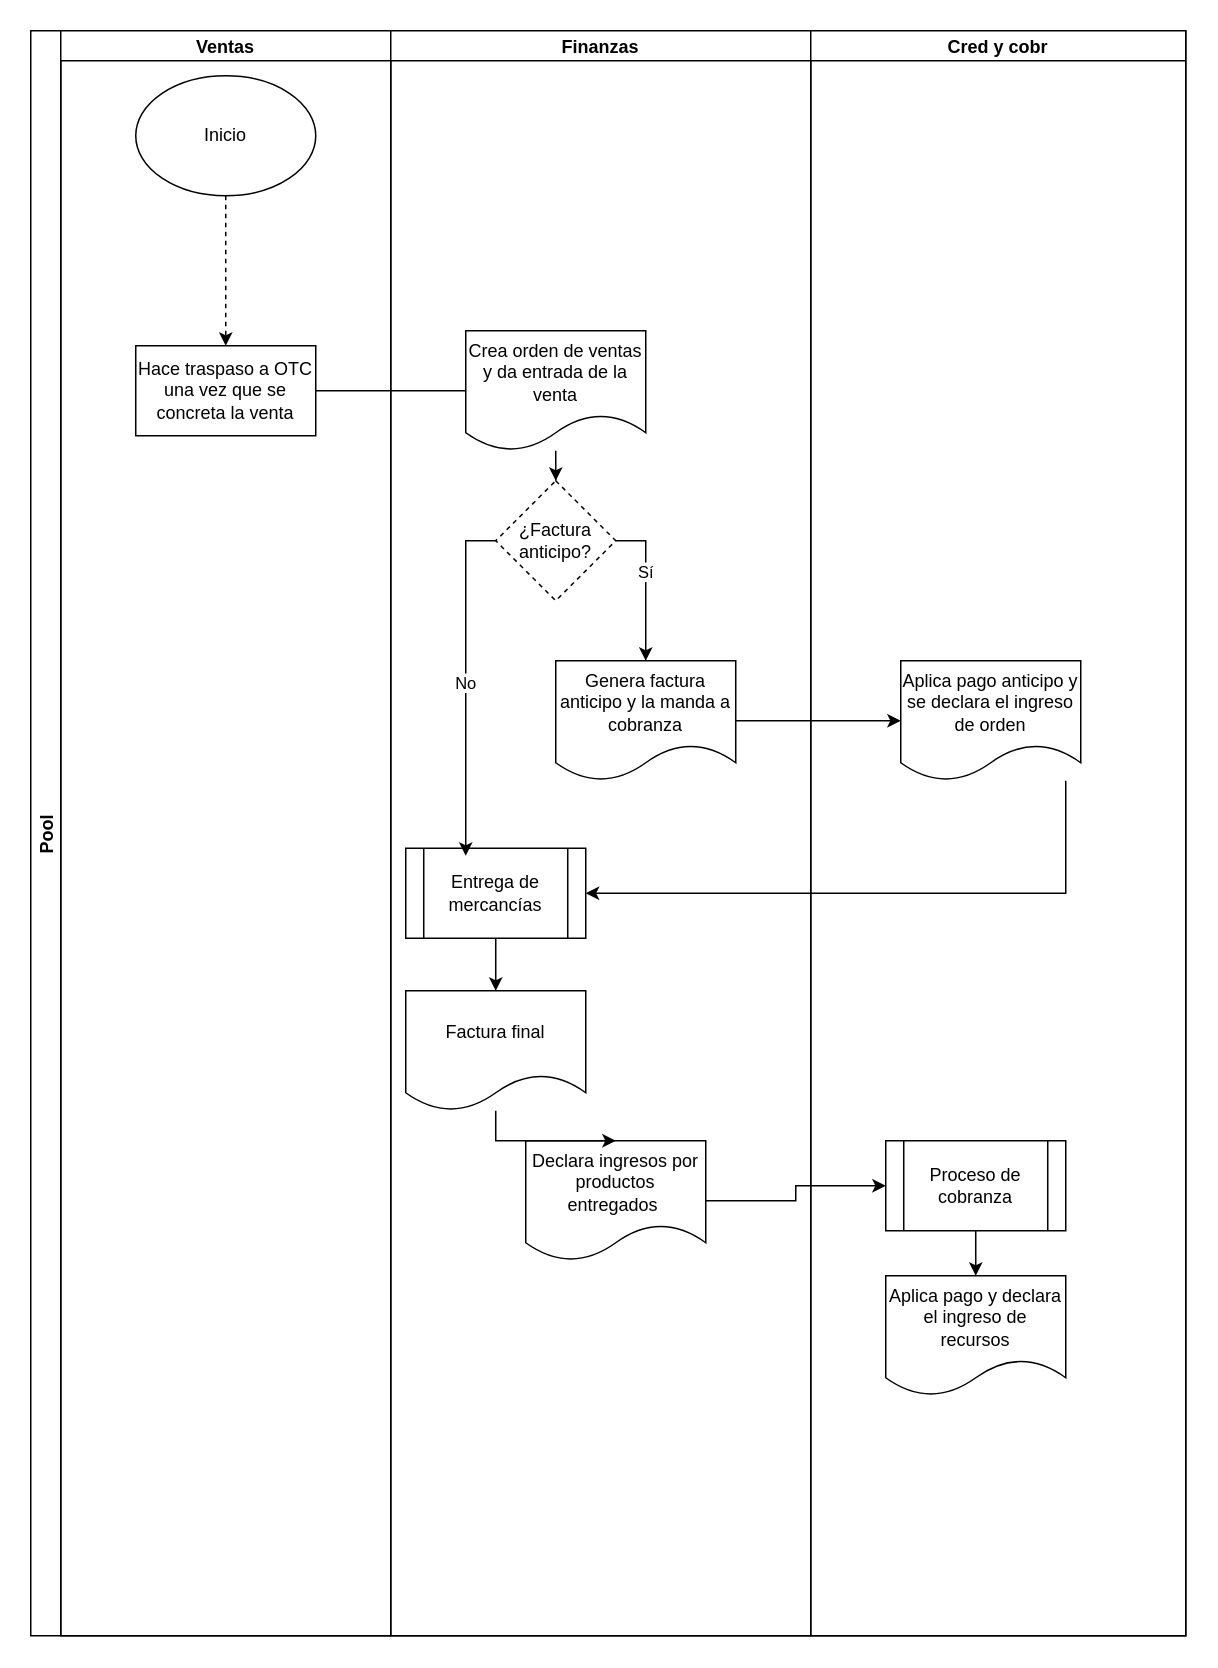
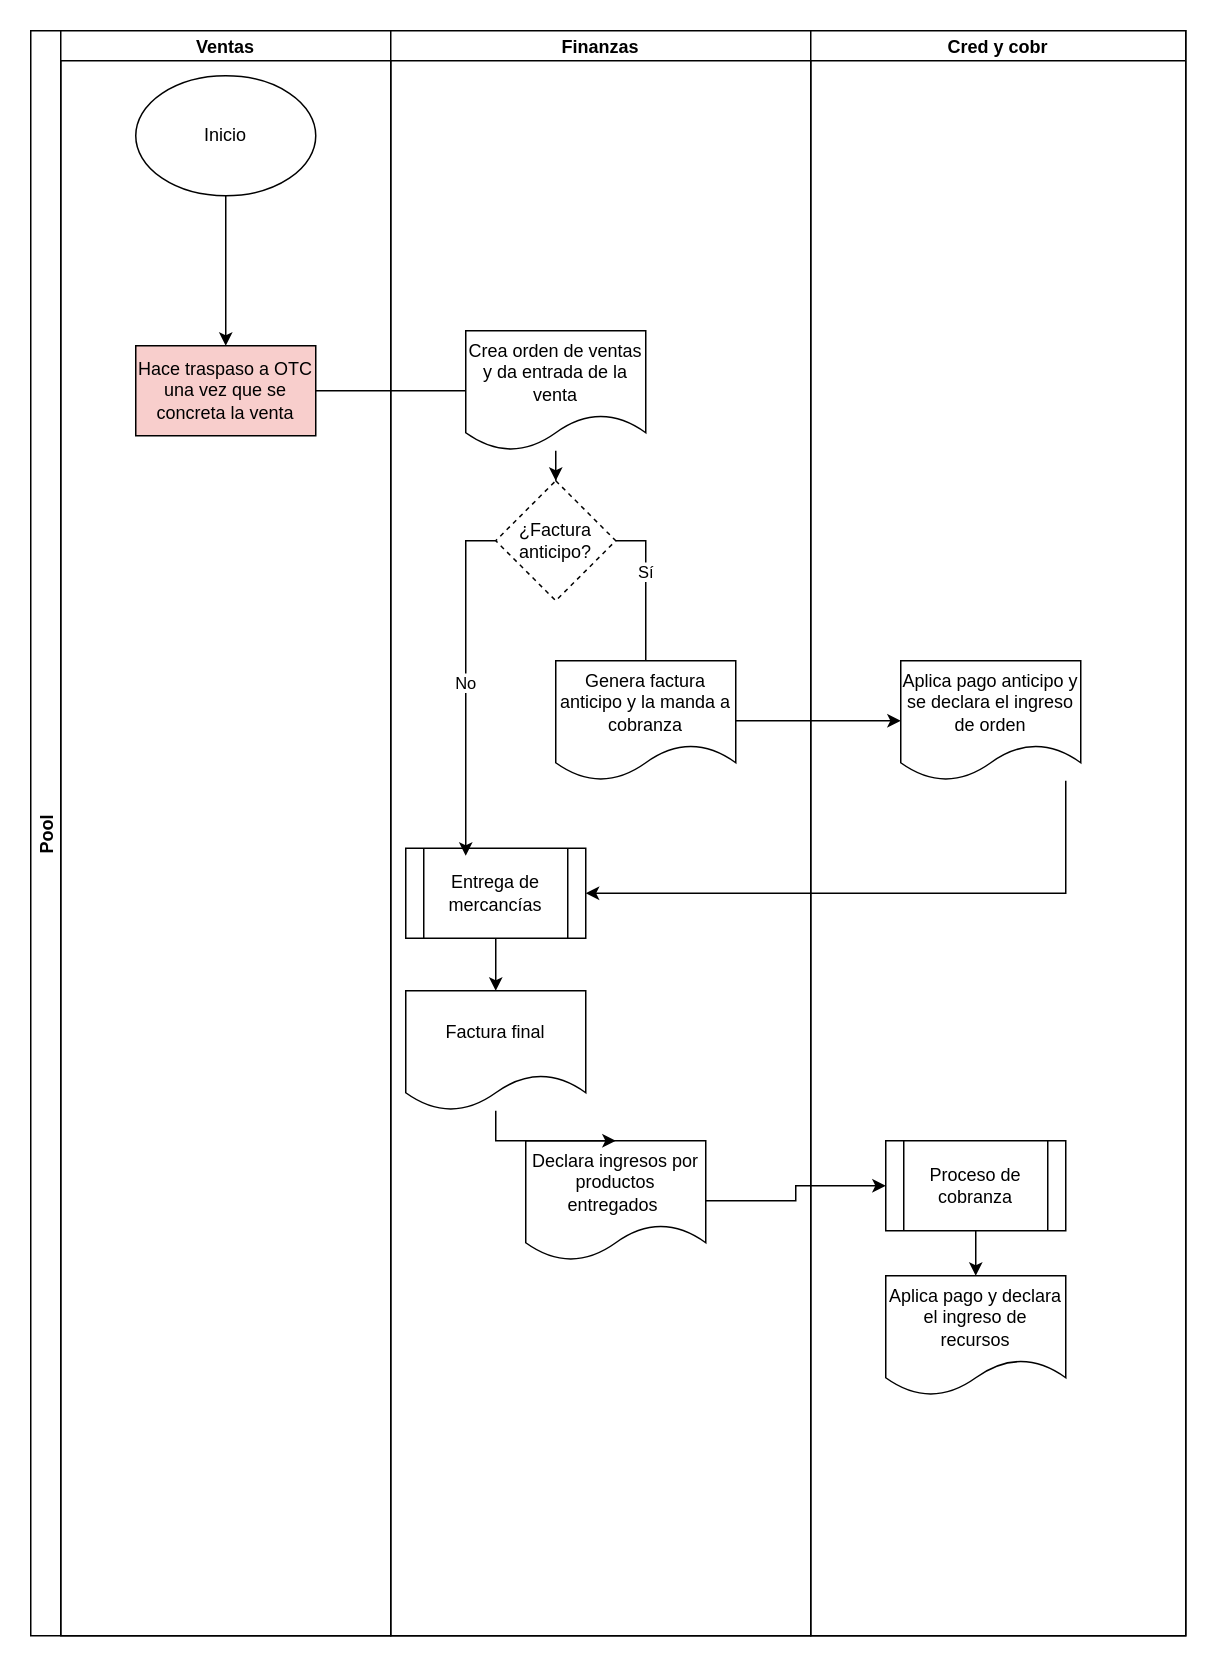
(226, 265) -> (226, 265)
(226, 391) -> (226, 391)
(646, 649) -> (646, 653)
